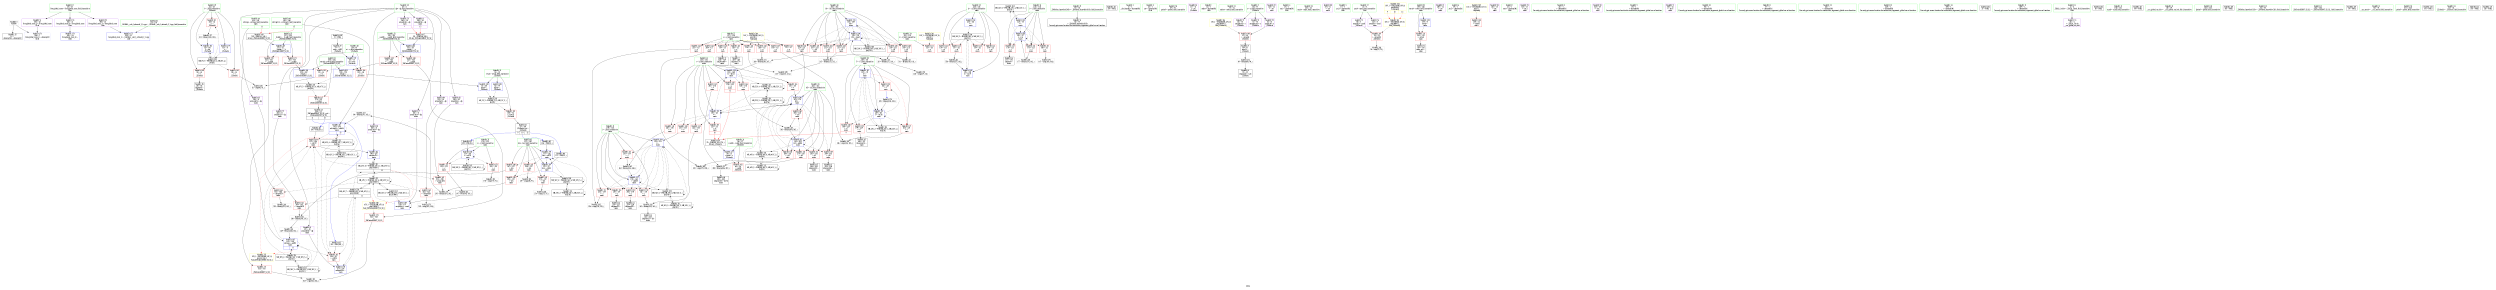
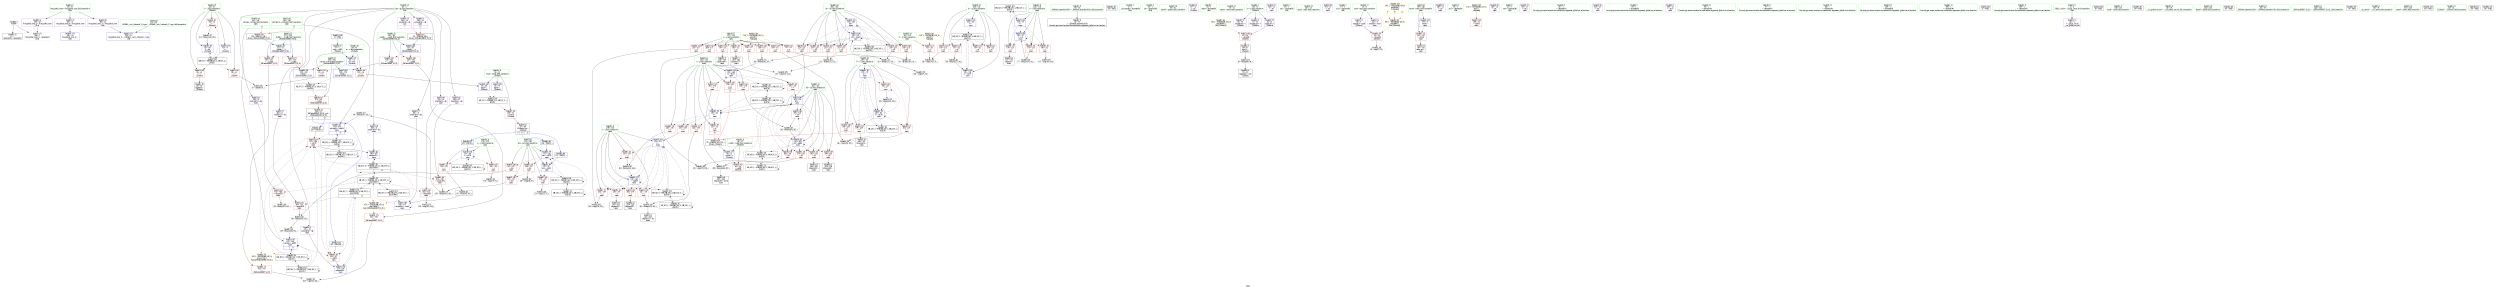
none -> (930, 61)
